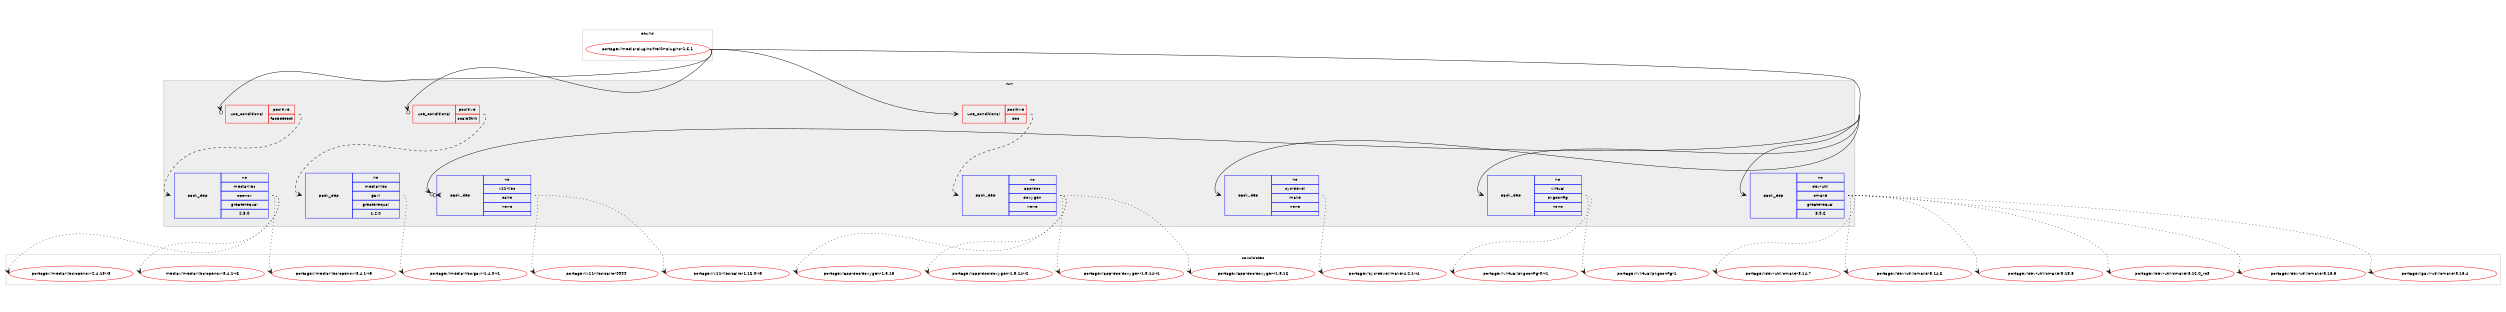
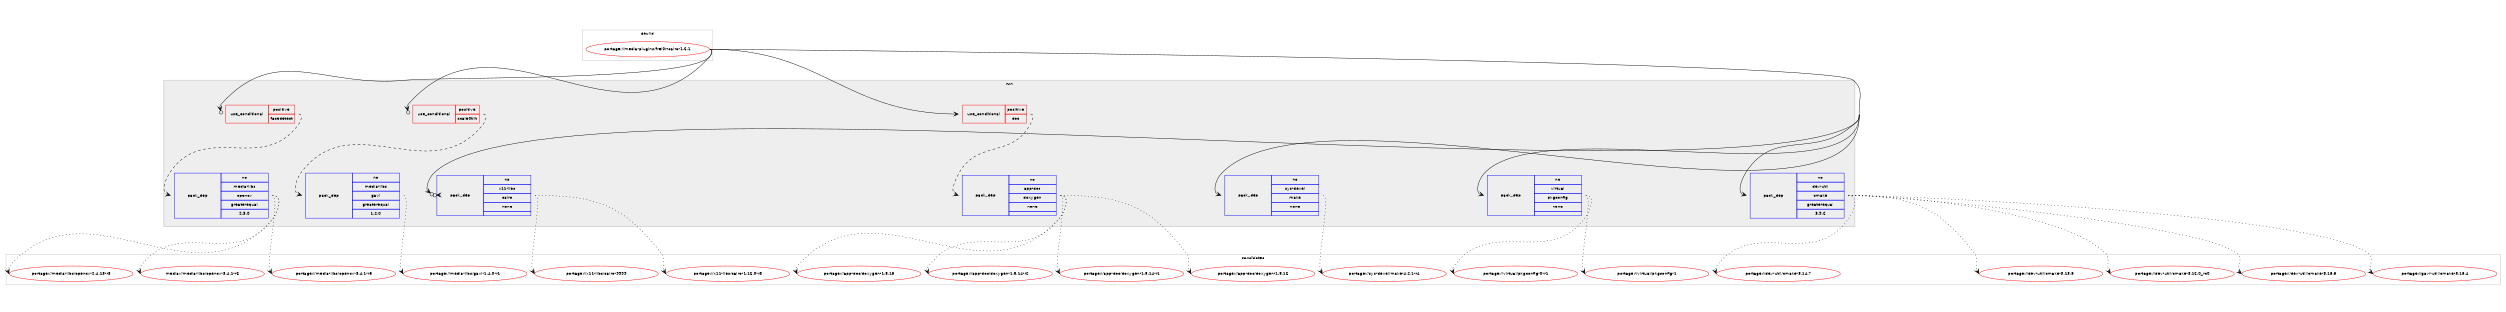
(648, 49) -> (648, 49)
(1910, 274) -> none
(2172, 274) -> (2172, 274)
